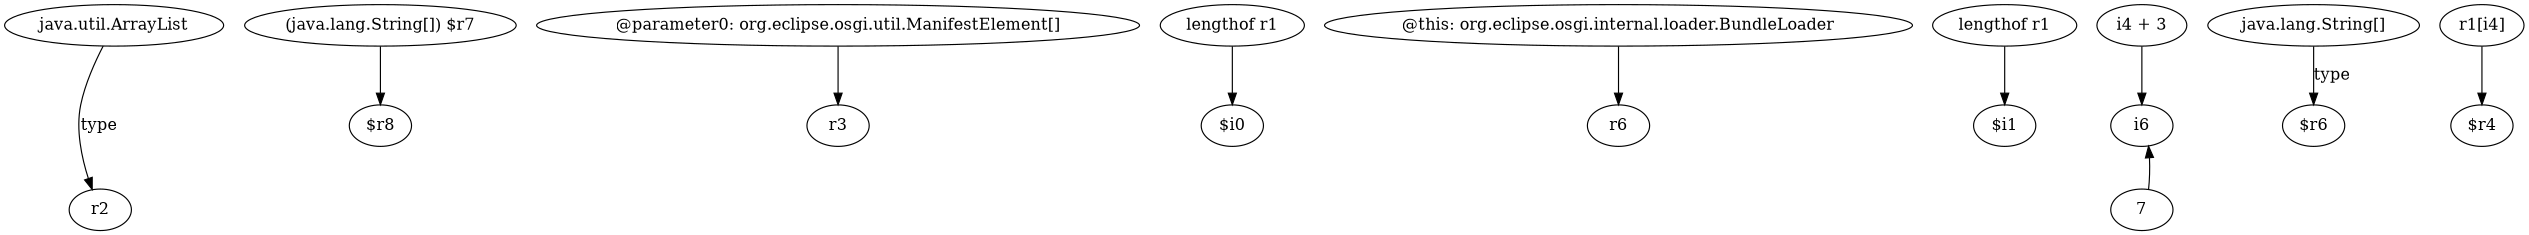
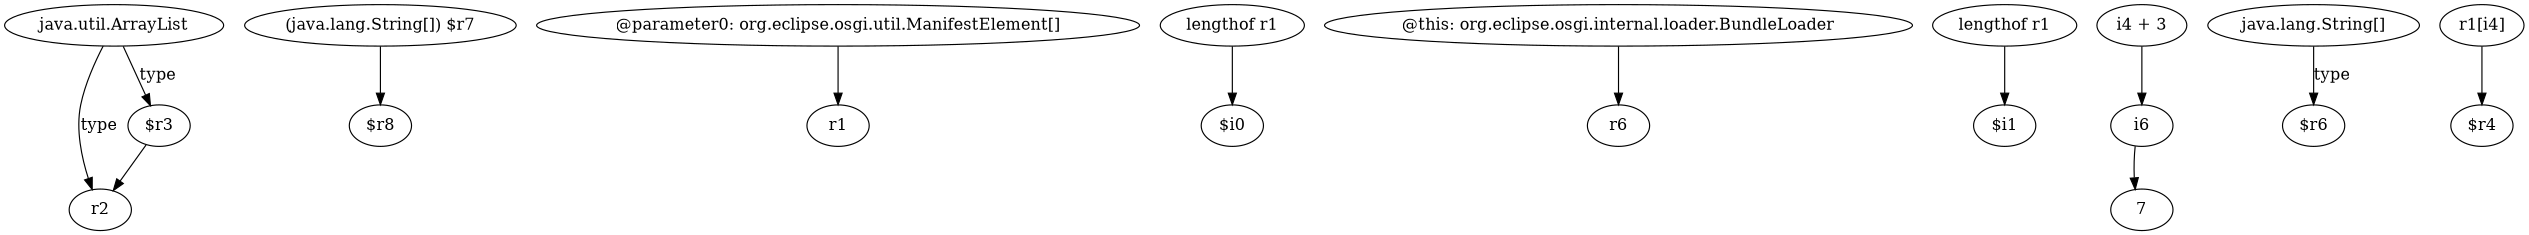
none -> (159, 126)
(838, 126) -> (838, 126)
(2150, 174) -> (2134, 162)
